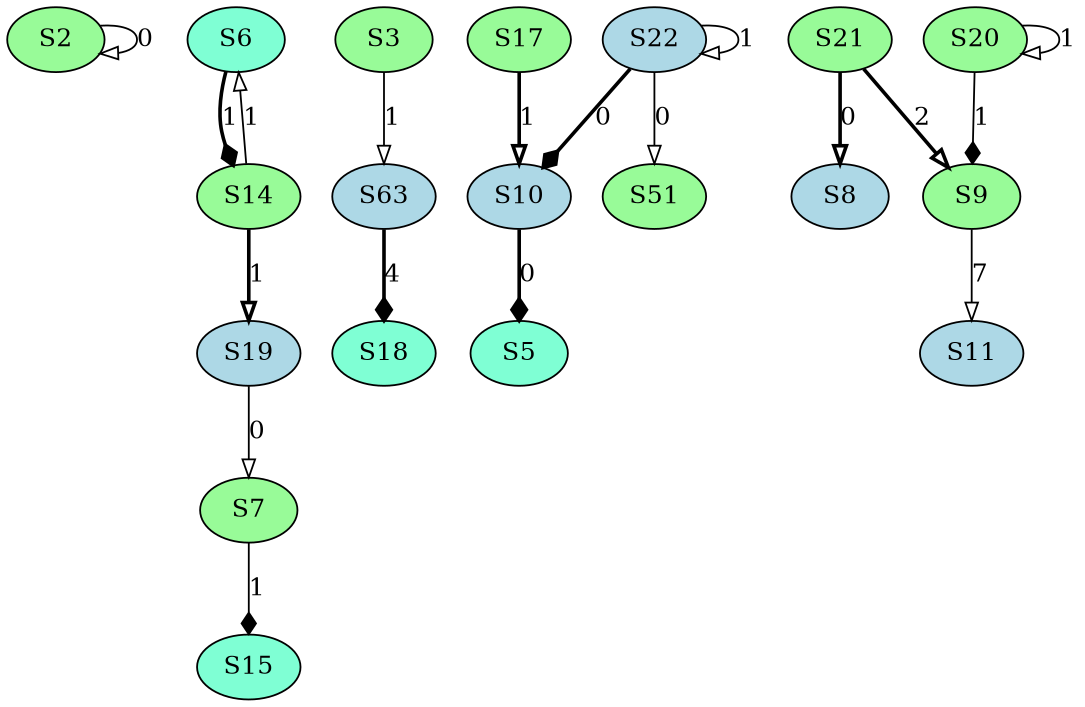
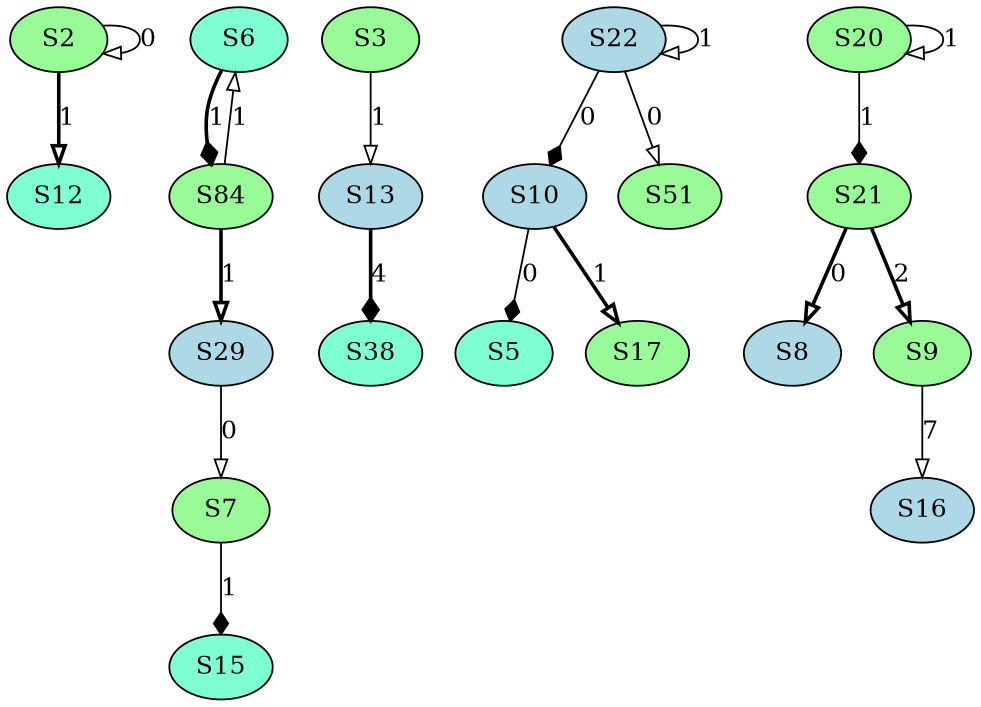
(974, 107) -> (859, 107)
(519, 109) -> (581, 267)
(594, 110) -> (579, 108)
none -> (59, 197)
(249, 197) -> (221, 197)
(384, 197) -> (371, 197)
(519, 264) -> (522, 264)
(249, 353) -> (221, 353)
(384, 353) -> (371, 353)
(972, 353) -> (922, 510)
